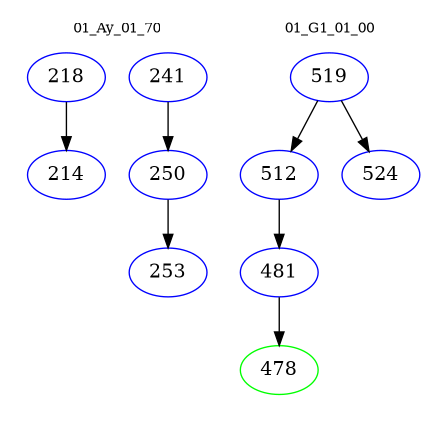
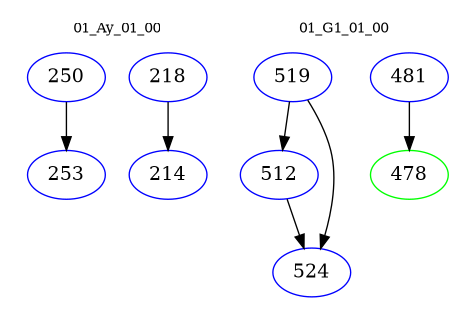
(117, 29) -> (117, 29)
(168, 77) -> none
(279, 217) -> (293, 217)
